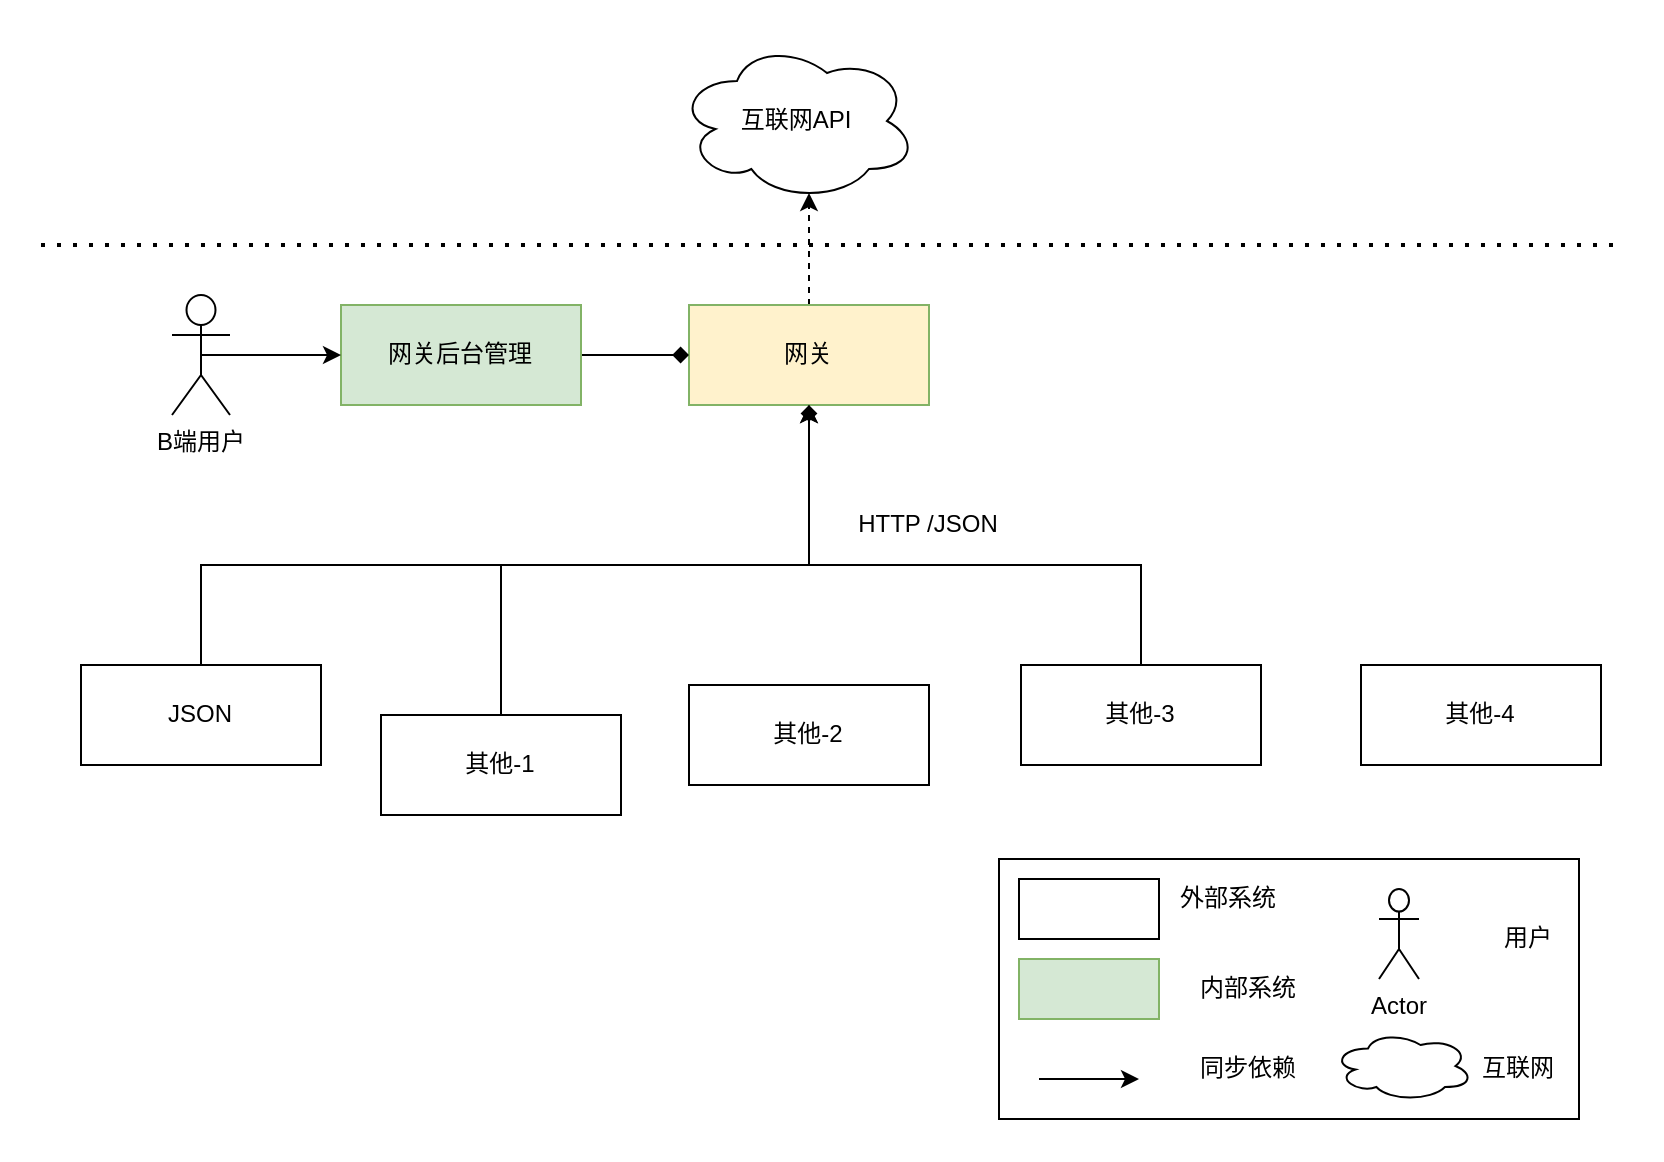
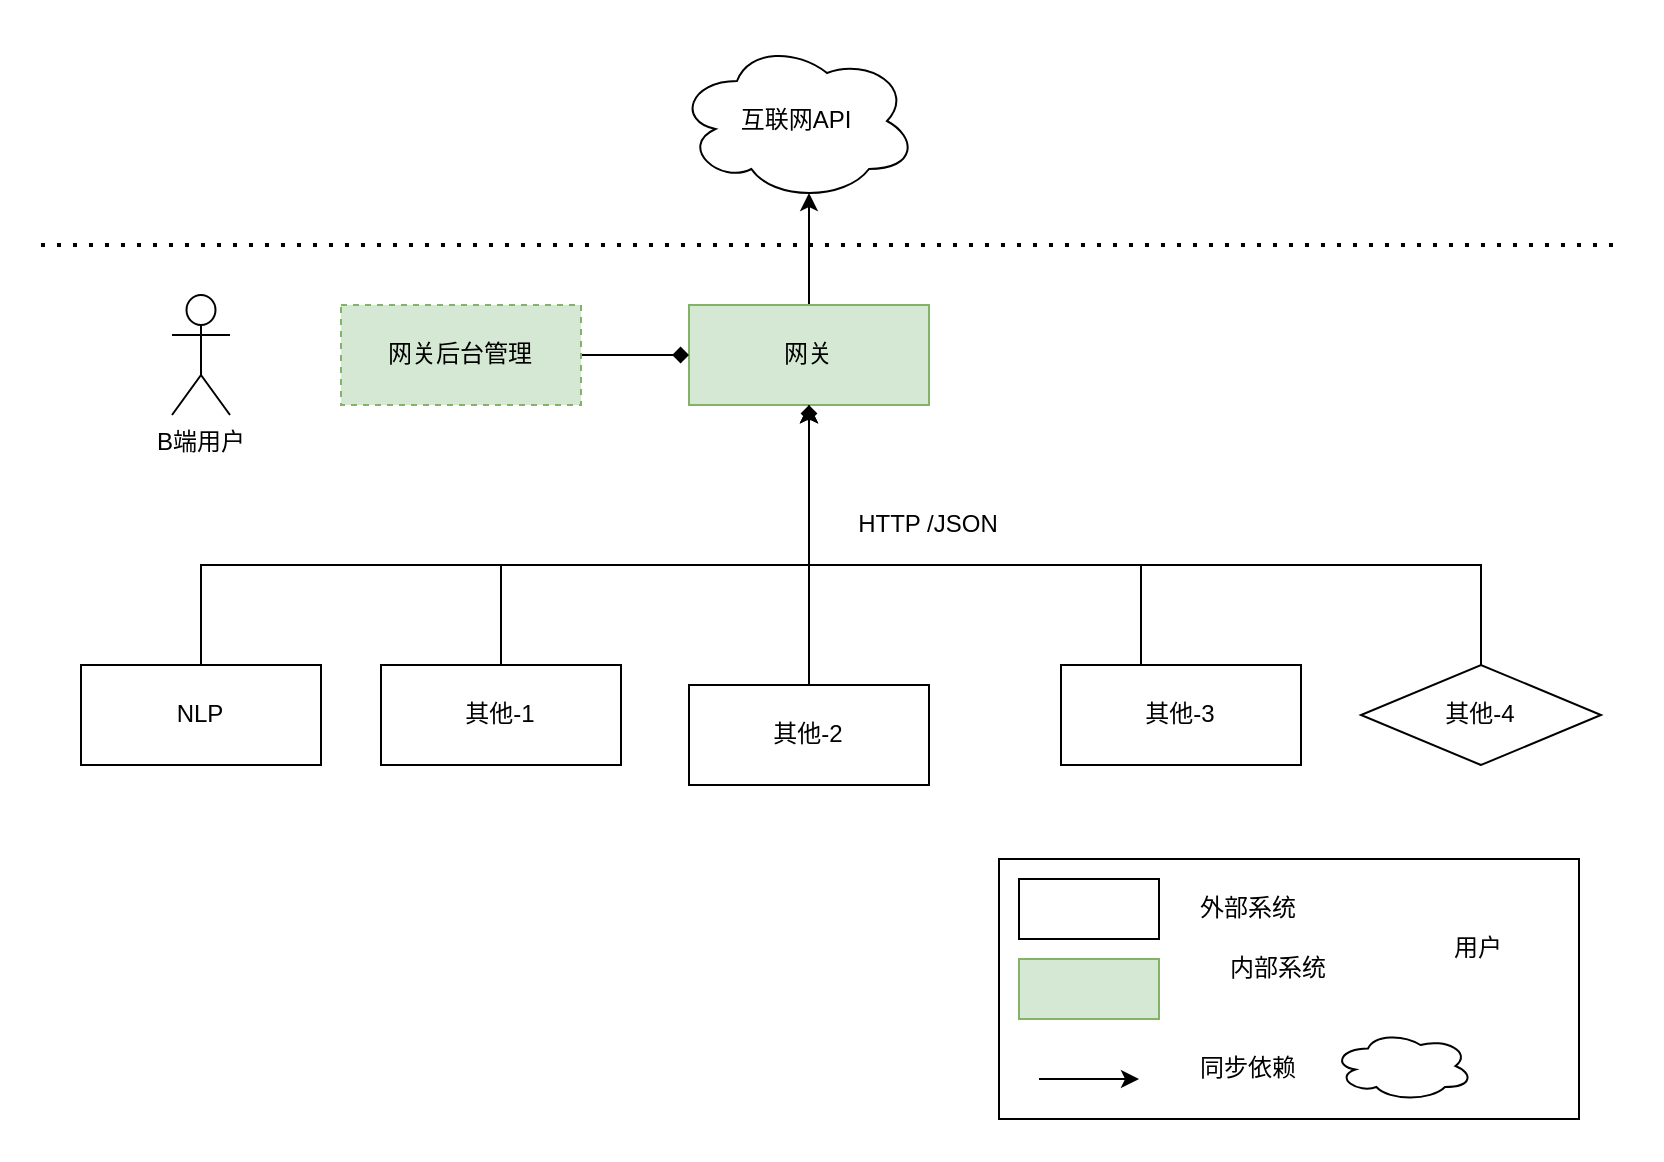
(809, 275) -> (809, 275)
(273, 355) -> none
(461, 355) -> (461, 355)
(809, 355) -> (809, 355)
none -> (1363, 565)
none -> (809, 627)
(201, 715) -> (201, 715)
(1141, 715) -> (1181, 715)
(1481, 715) -> (1481, 715)
(501, 765) -> (501, 715)
(1229, 899) -> (1249, 909)
(1399, 934) -> none
(1529, 939) -> (1479, 949)
(1249, 989) -> (1279, 969)
(1519, 1068) -> none
